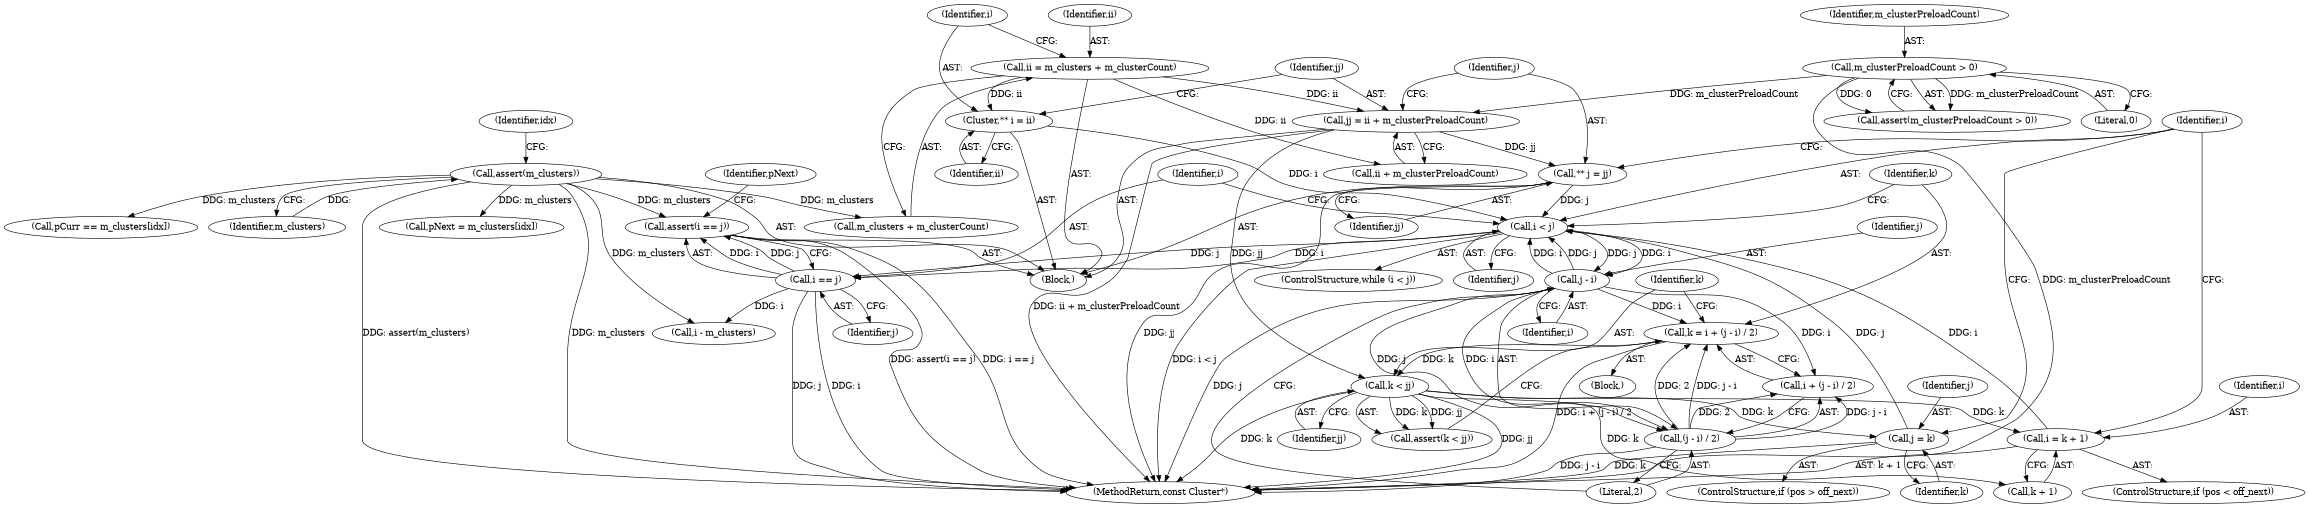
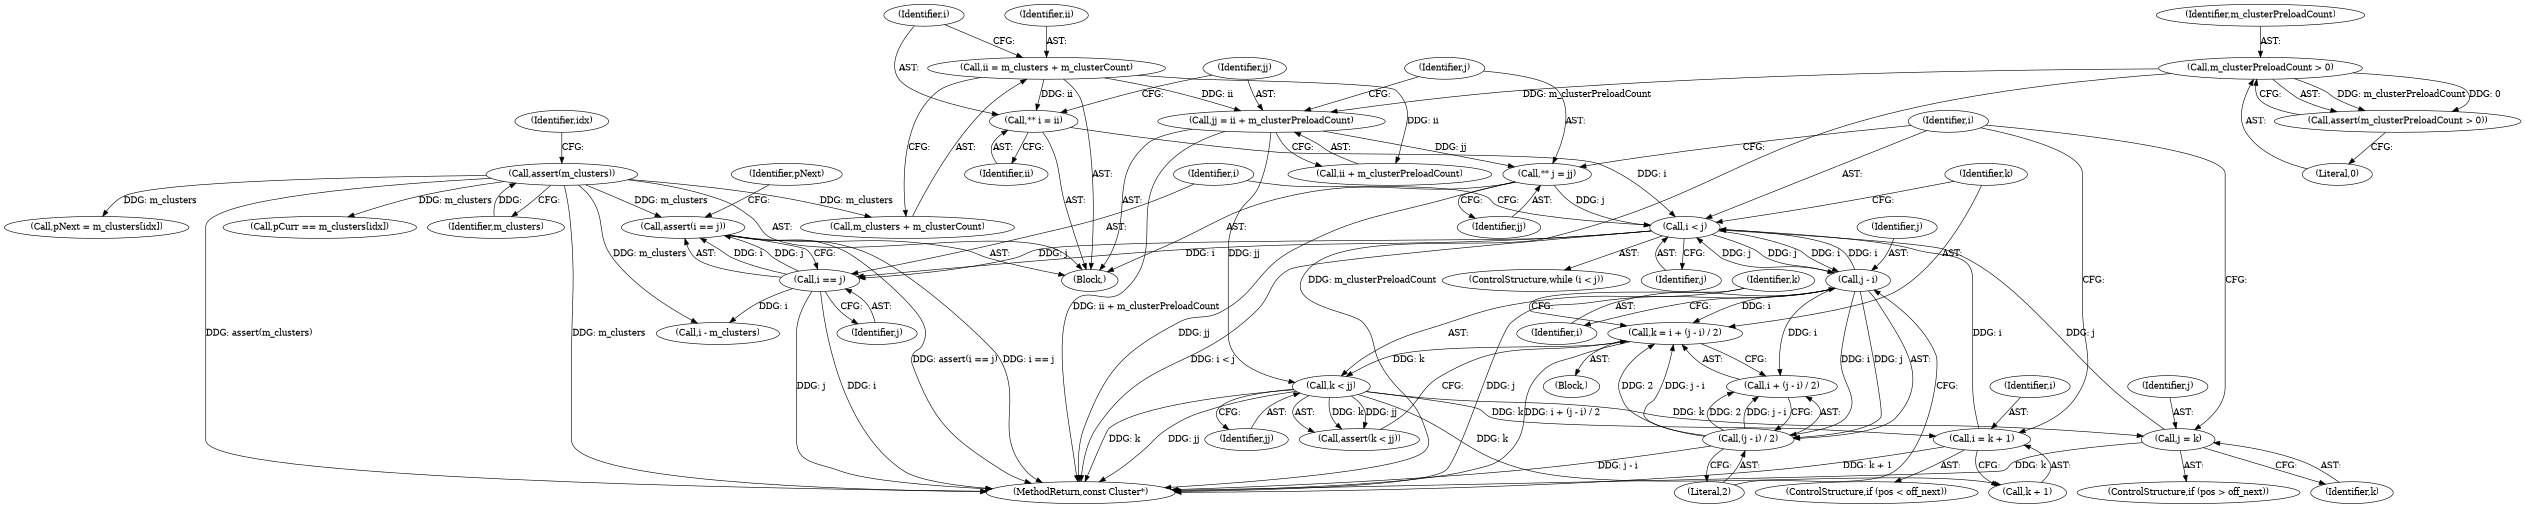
(2073, 78) -> (2369, 146)
(999, 121) -> (1034, 121)
(1878, 466) -> (1868, 466)
